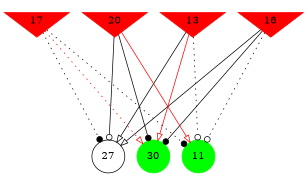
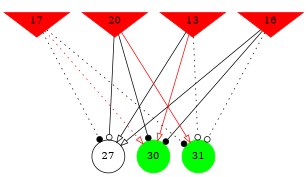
(198, 156) -> (198, 156)
